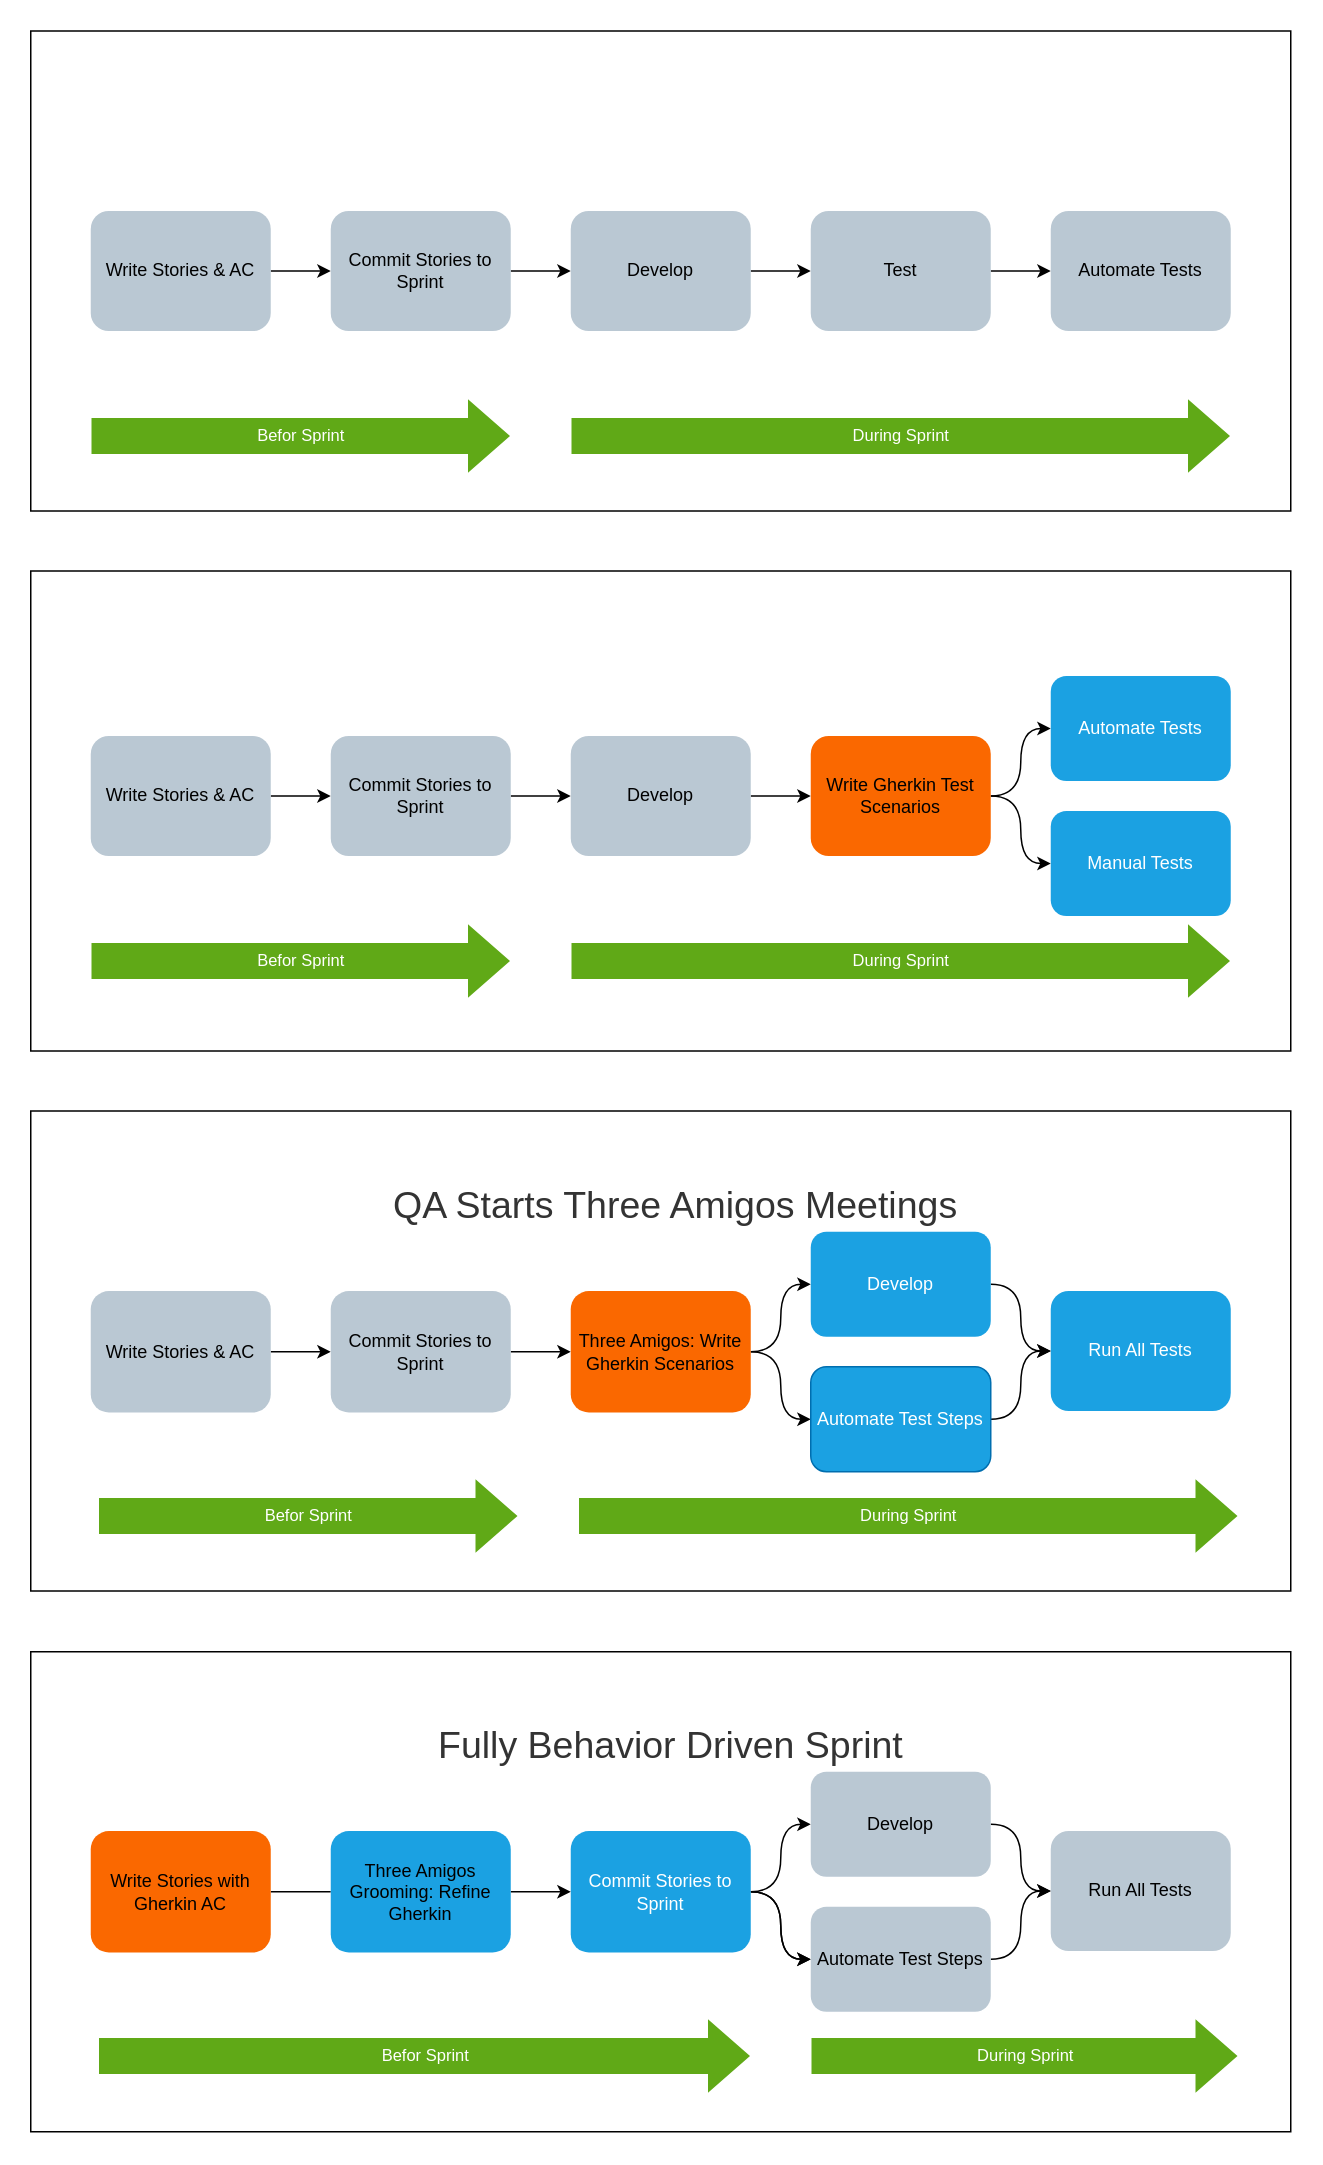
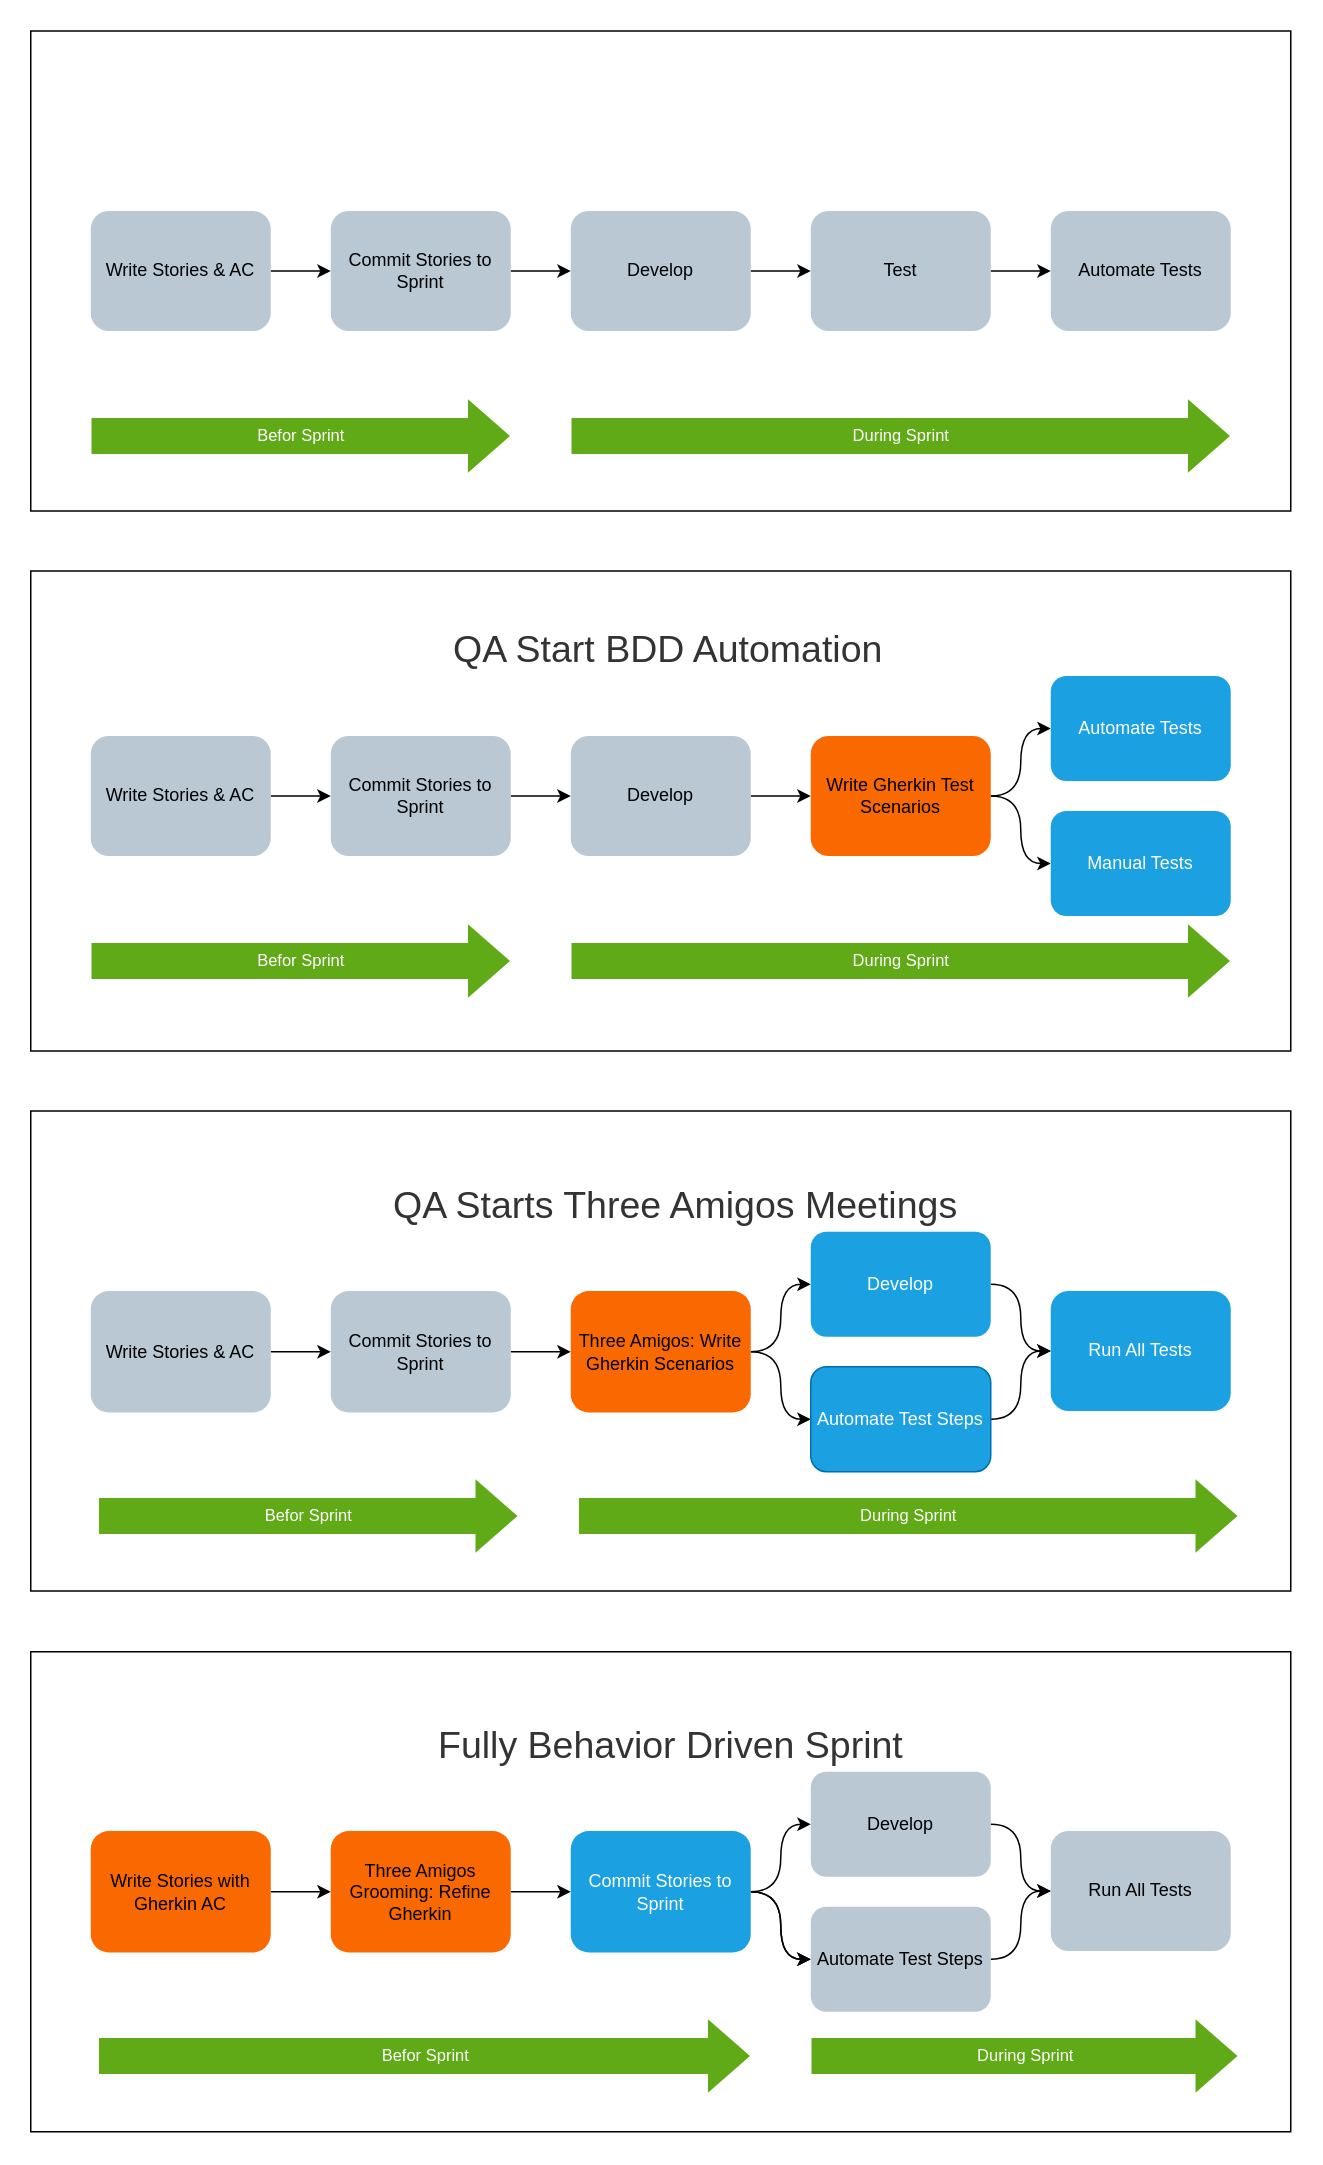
none -> (691, 653)
(323, 1892) -> (319, 1892)
(421, 1892) -> (421, 1892)
